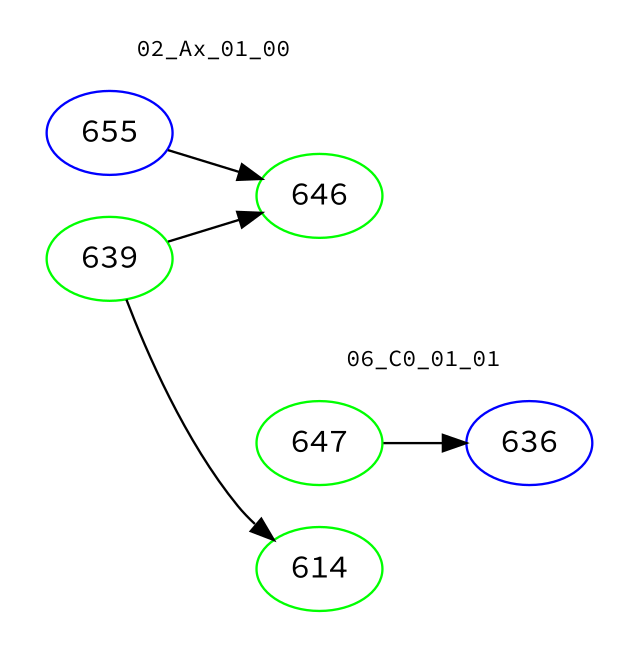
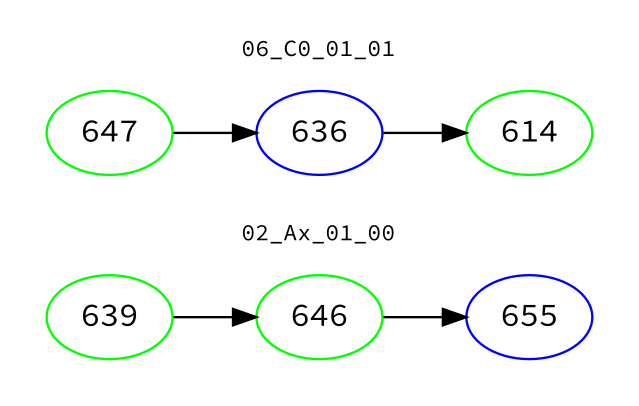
(204, 161) -> (413, 317)
(180, 418) -> (413, 133)
